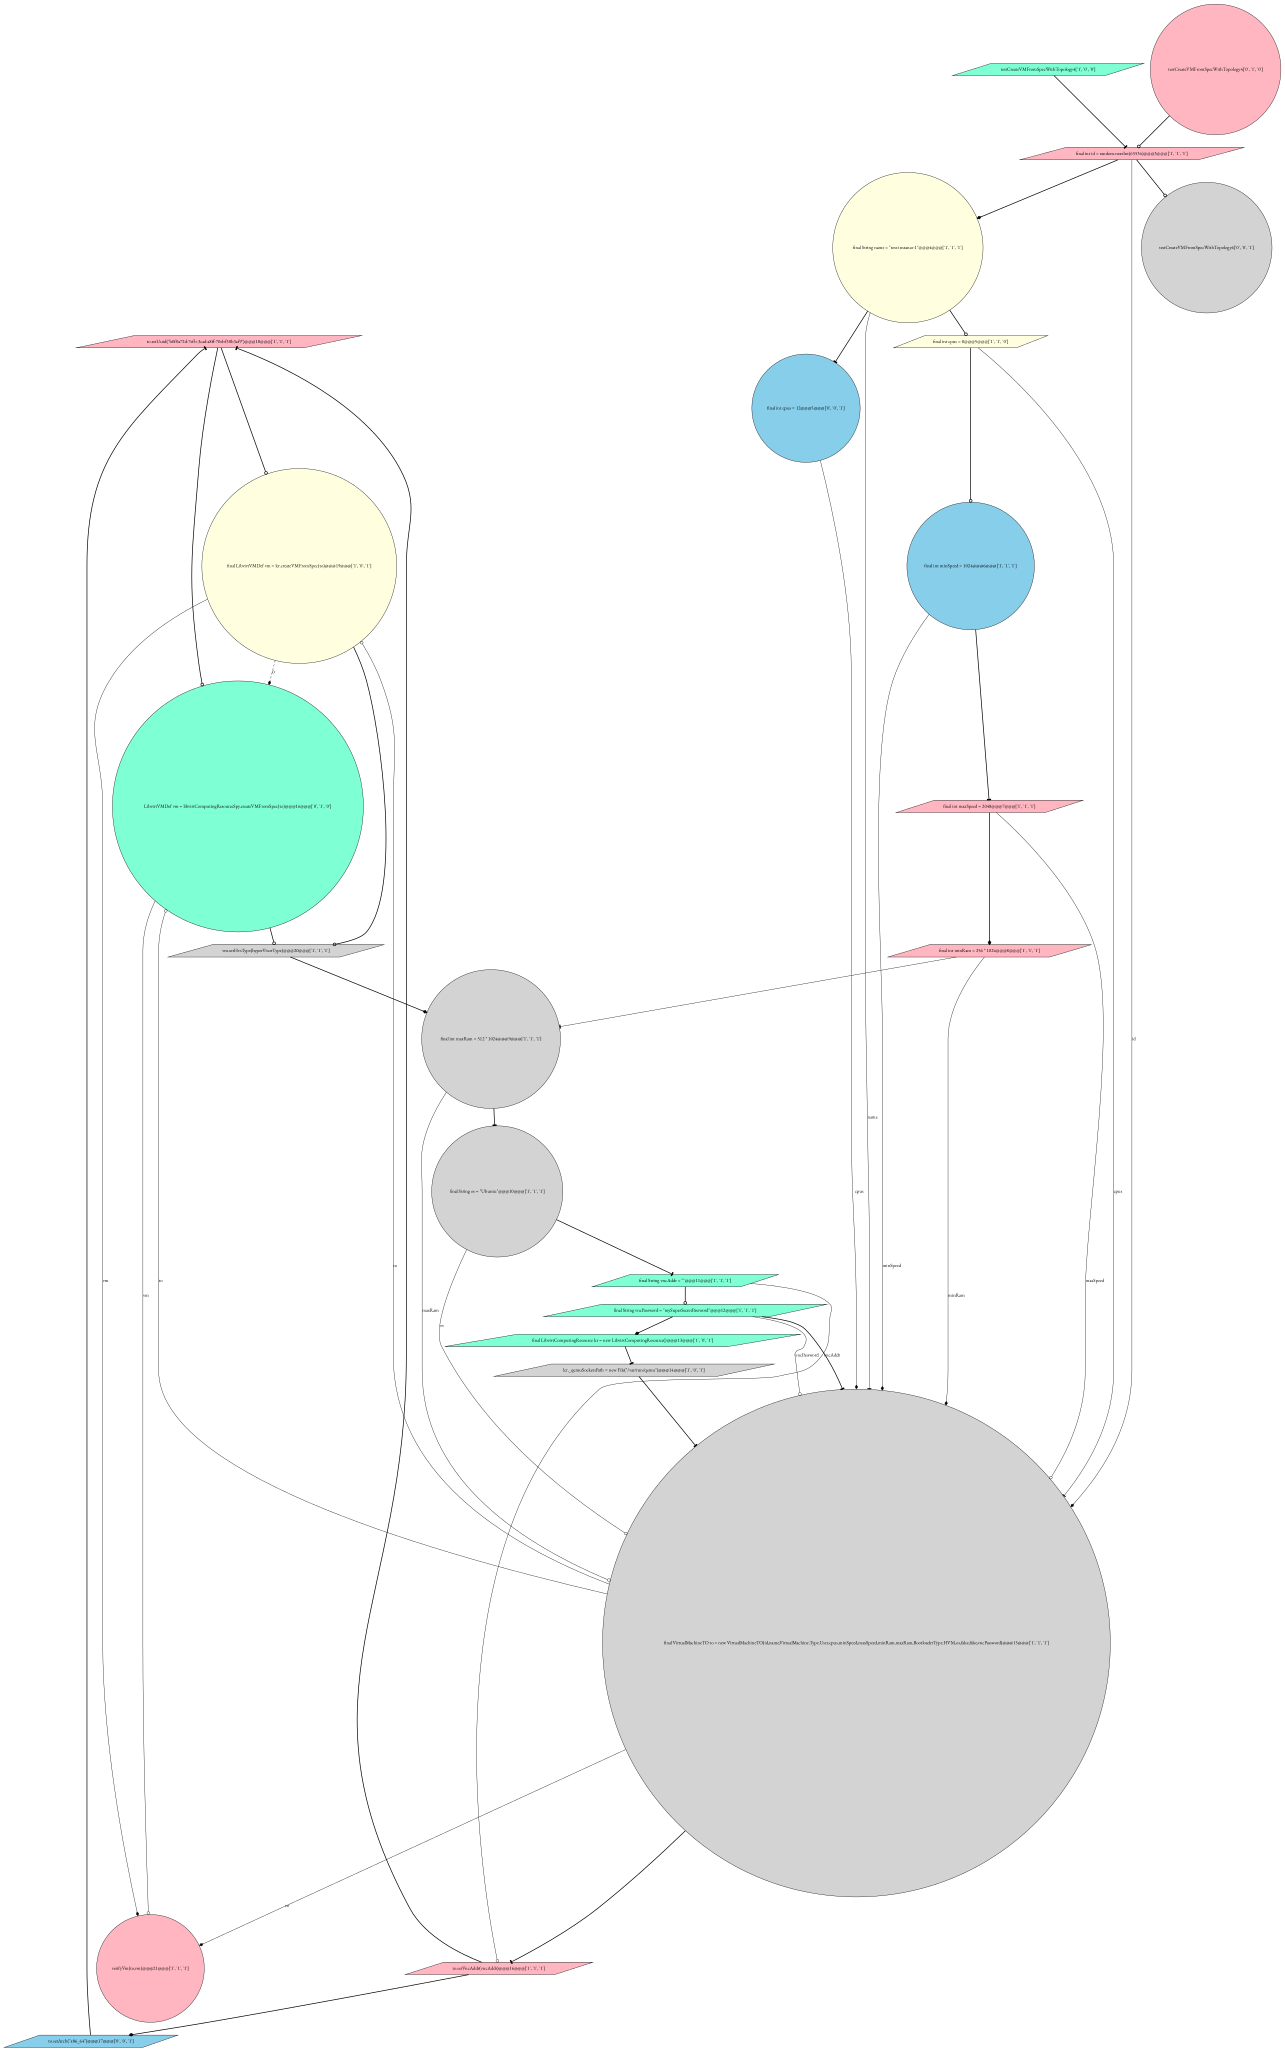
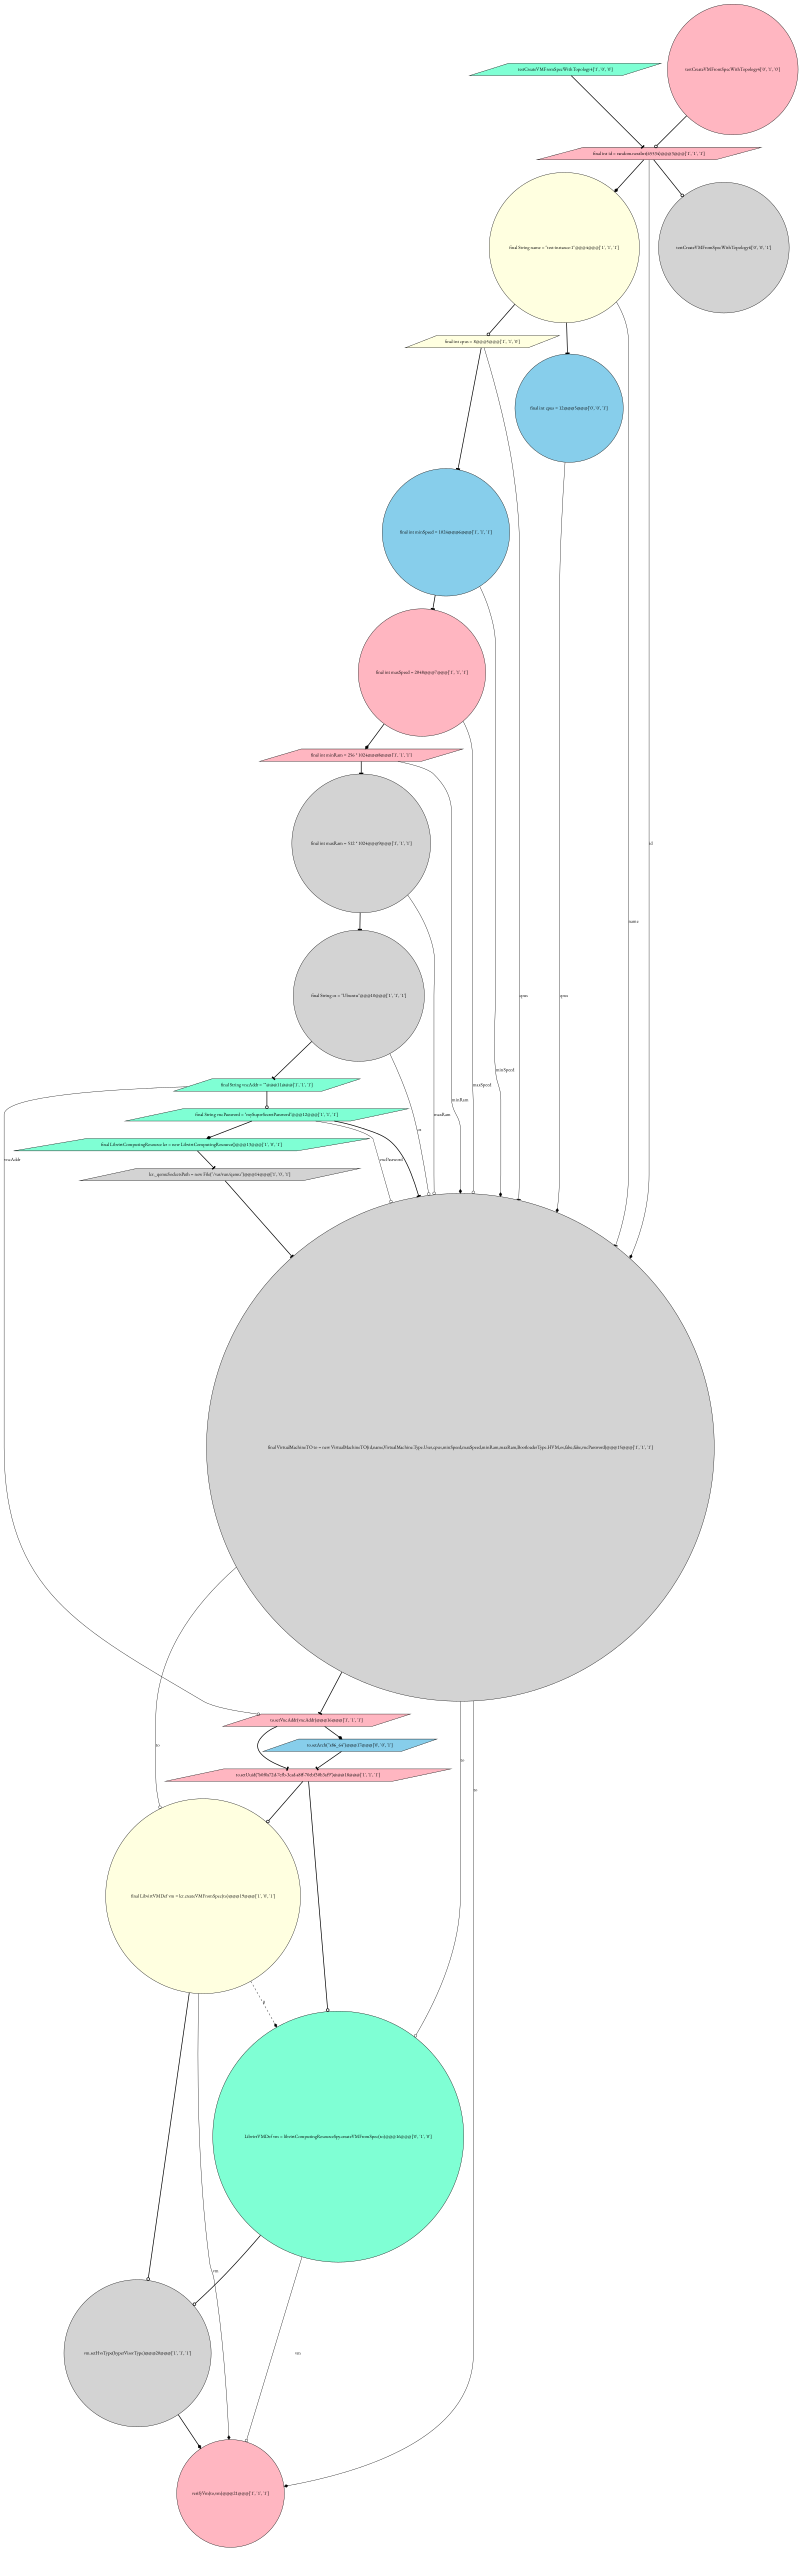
(971, 424) -> (470, 408)
(990, 806) -> (422, 673)
(276, 951) -> (138, 2353)
(357, 984) -> (188, 2430)
(759, 992) -> (361, 767)
